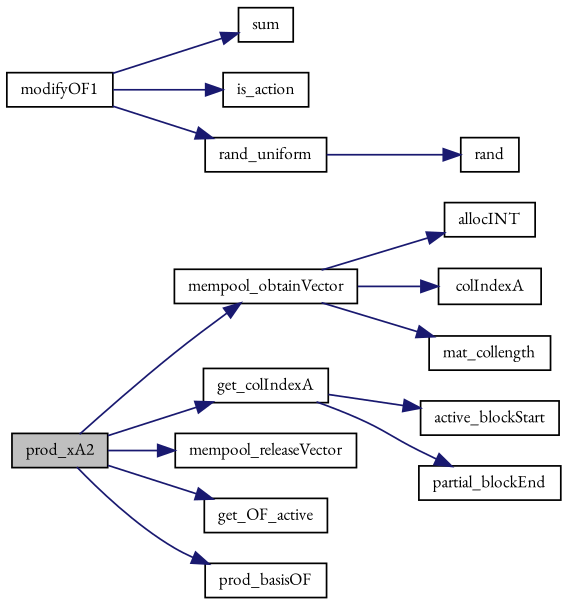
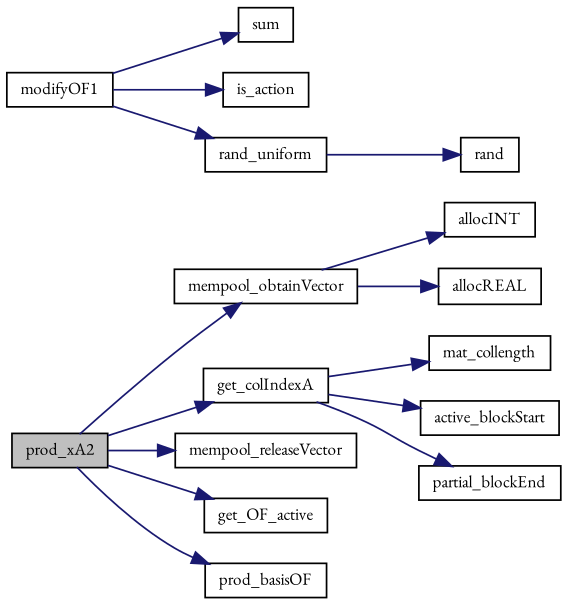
(490, 286) -> (490, 286)
(369, 317) -> (370, 370)
